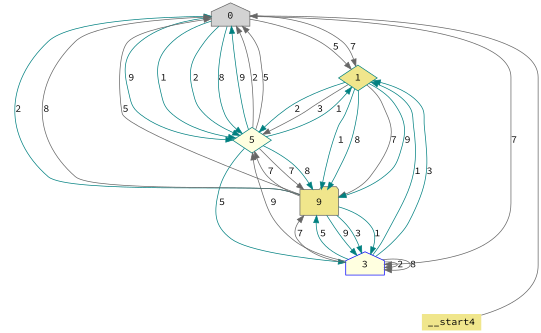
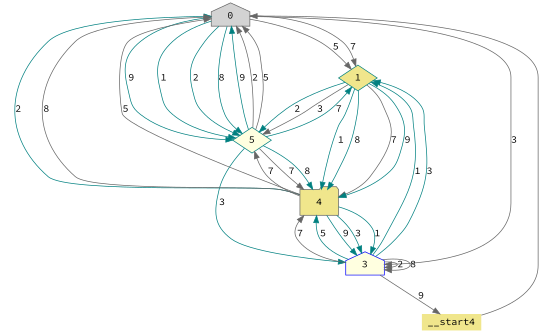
(339, 109) -> (339, 109)
(514, 140) -> (514, 140)
(222, 202) -> (222, 202)
(319, 202) -> (319, 202)
(281, 228) -> (407, 293)
